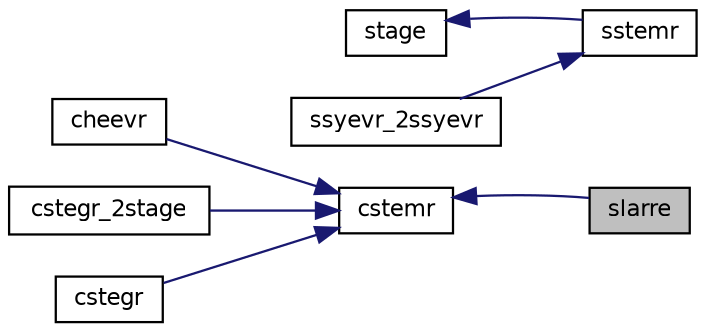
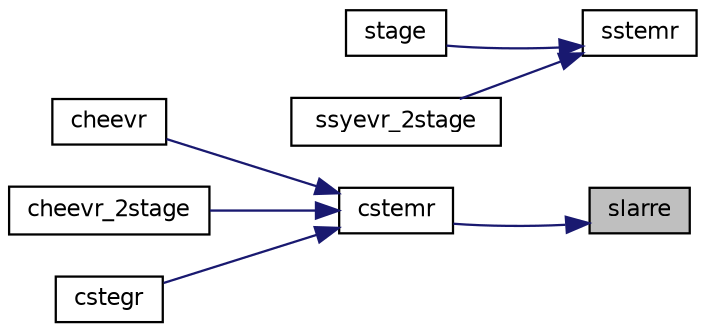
(526, 18) -> (503, 48)
(396, 122) -> (396, 122)
(533, 195) -> (509, 226)
(109, 211) -> (109, 211)
